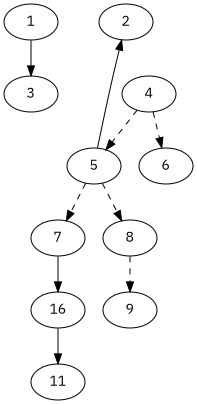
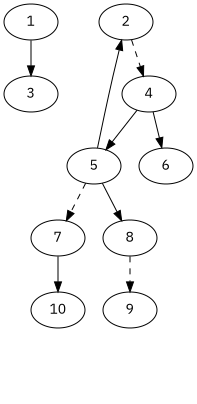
none -> (136, 53)
(156, 125) -> (156, 125)
(125, 126) -> (125, 126)
(110, 198) -> (110, 198)
(58, 310) -> (58, 310)
(58, 382) -> none
